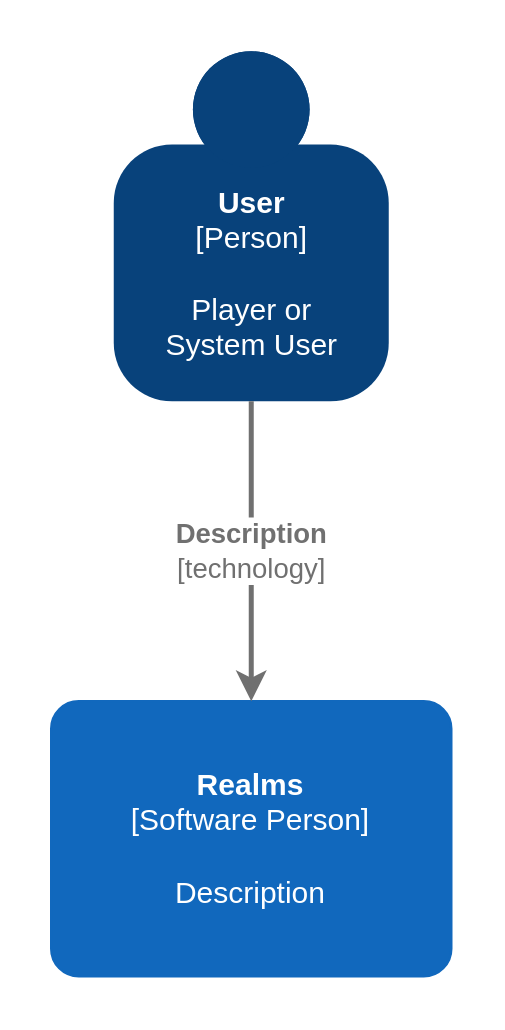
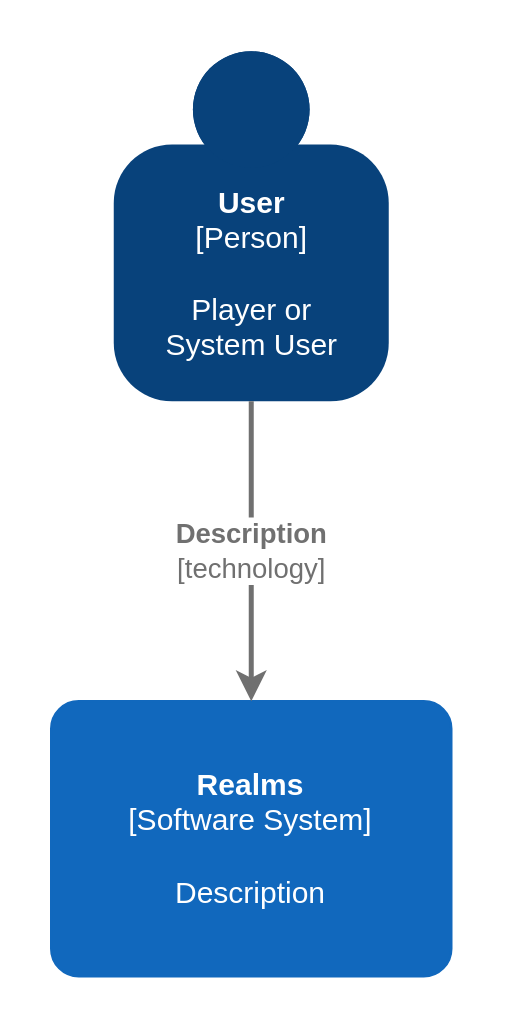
(251, 839) -> (251, 839)
